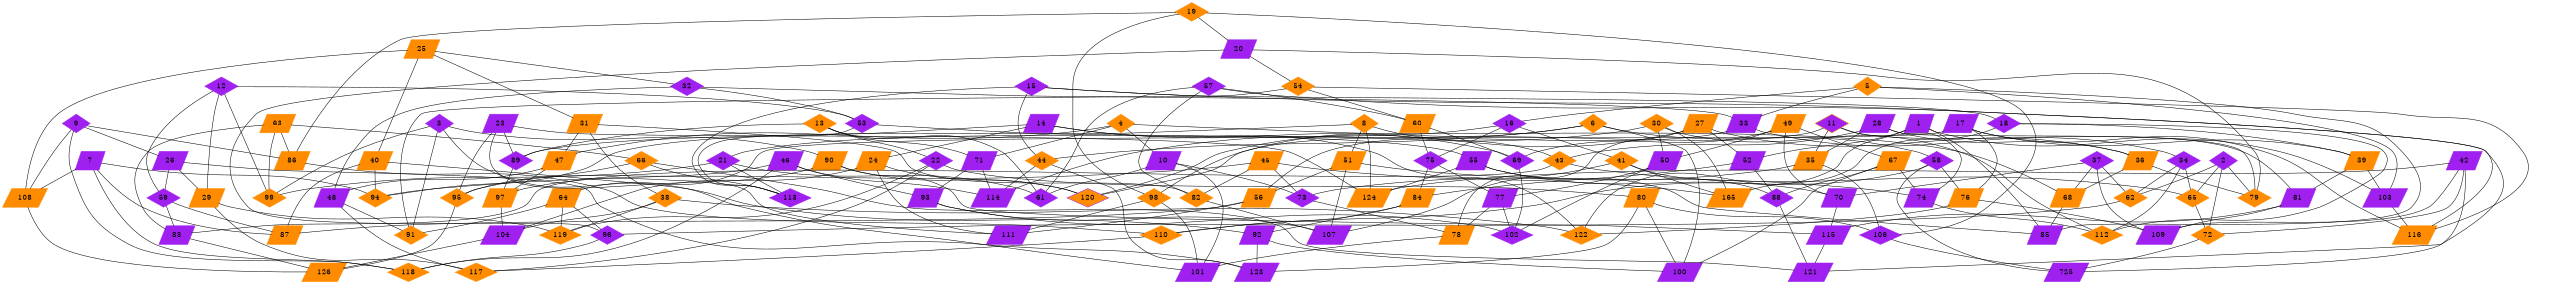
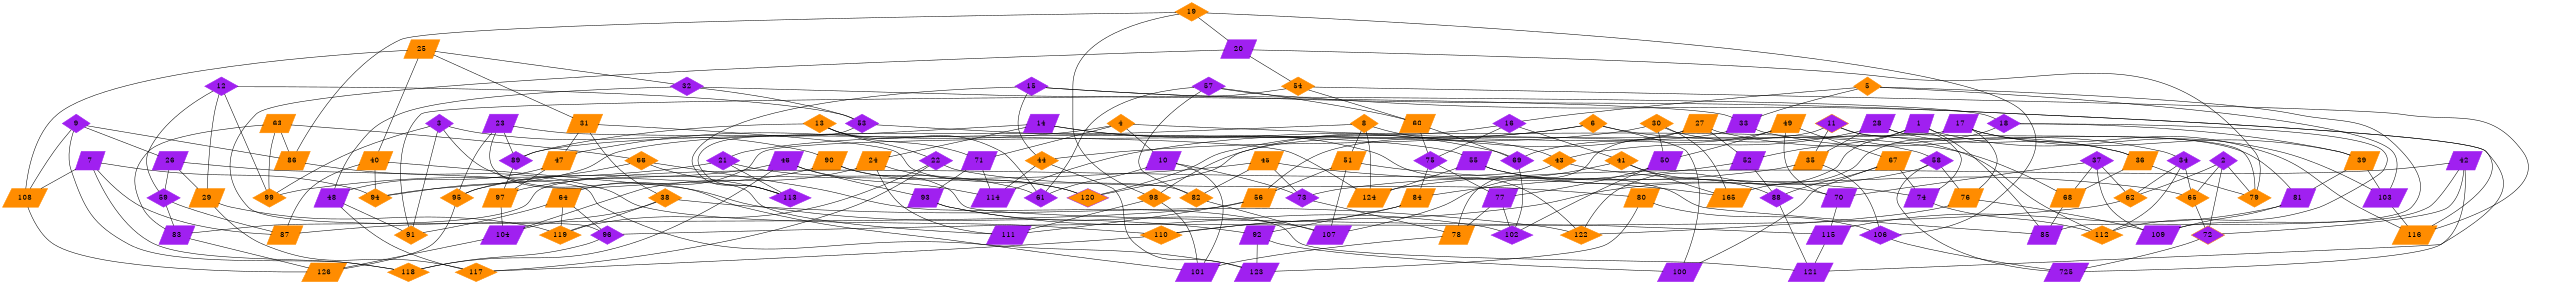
(1661, 235) -> none
(2208, 235) -> (2208, 235)
